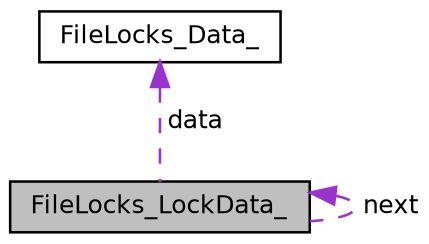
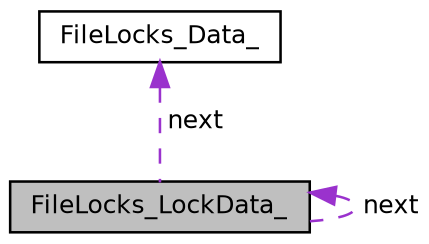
(192, 122) -> (192, 122)
